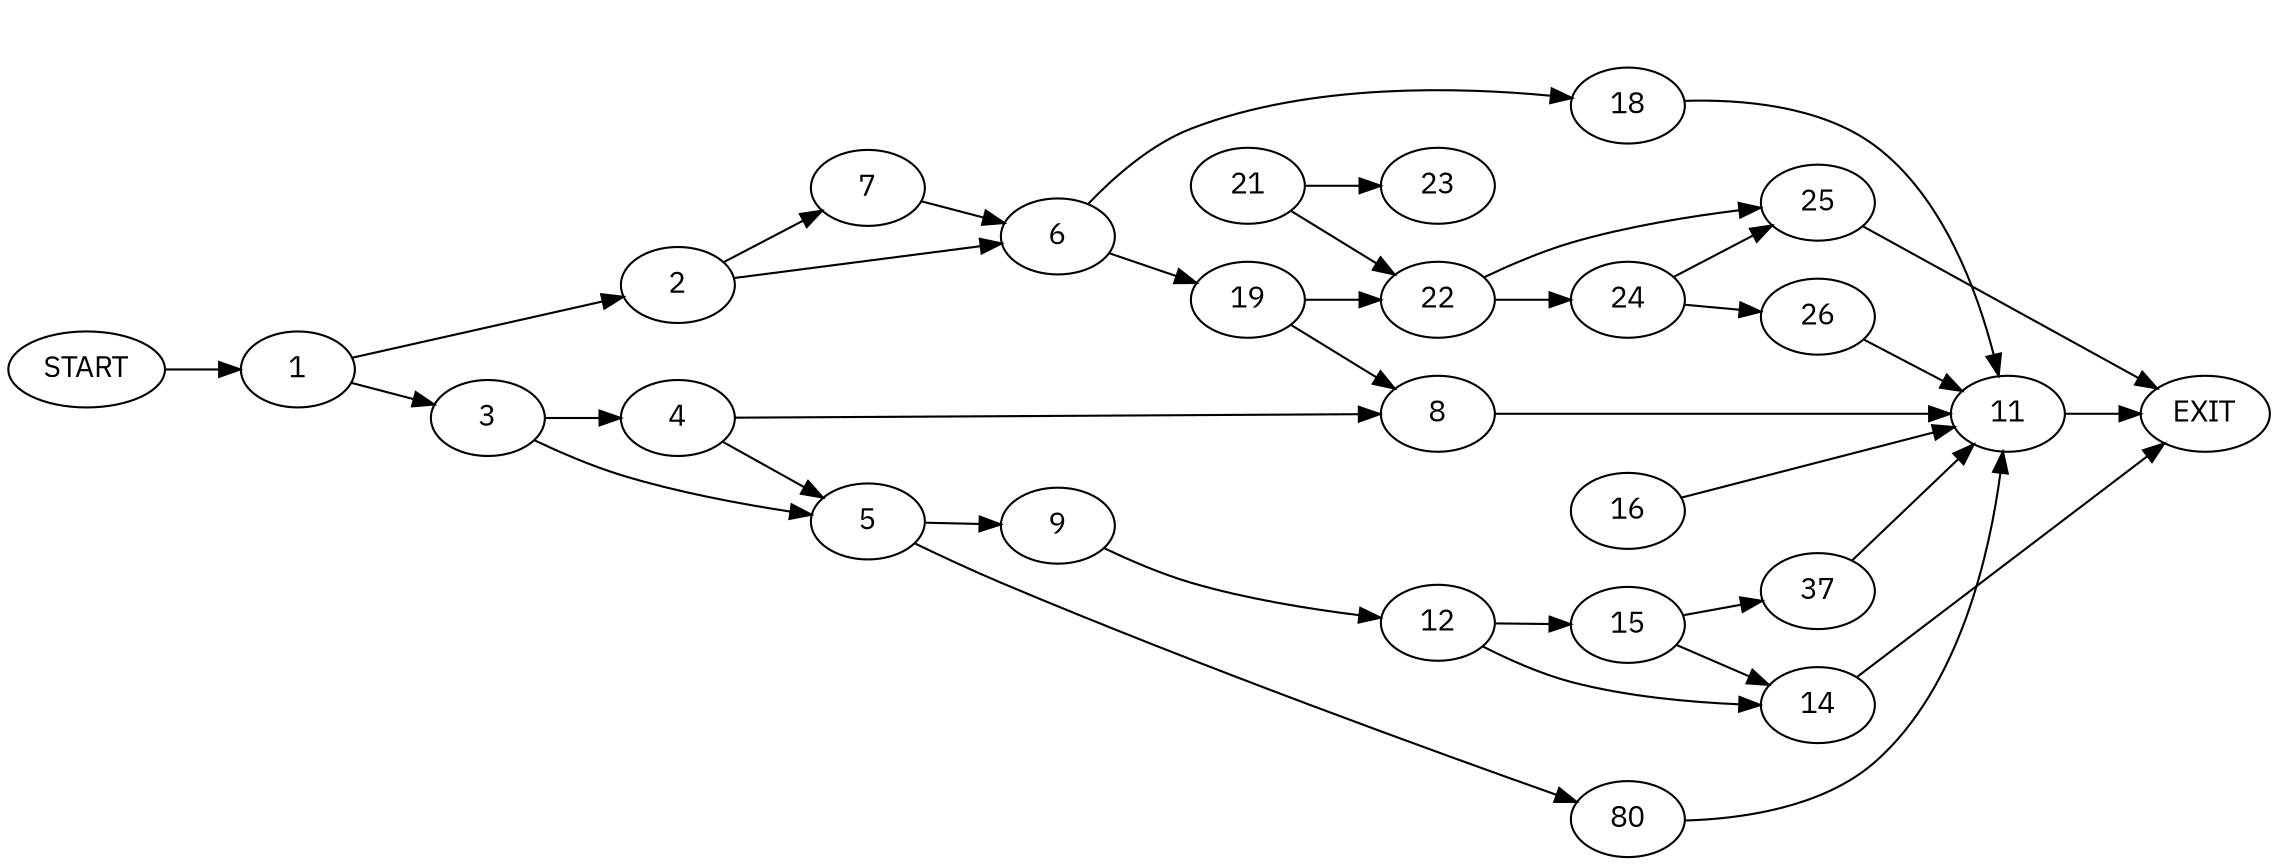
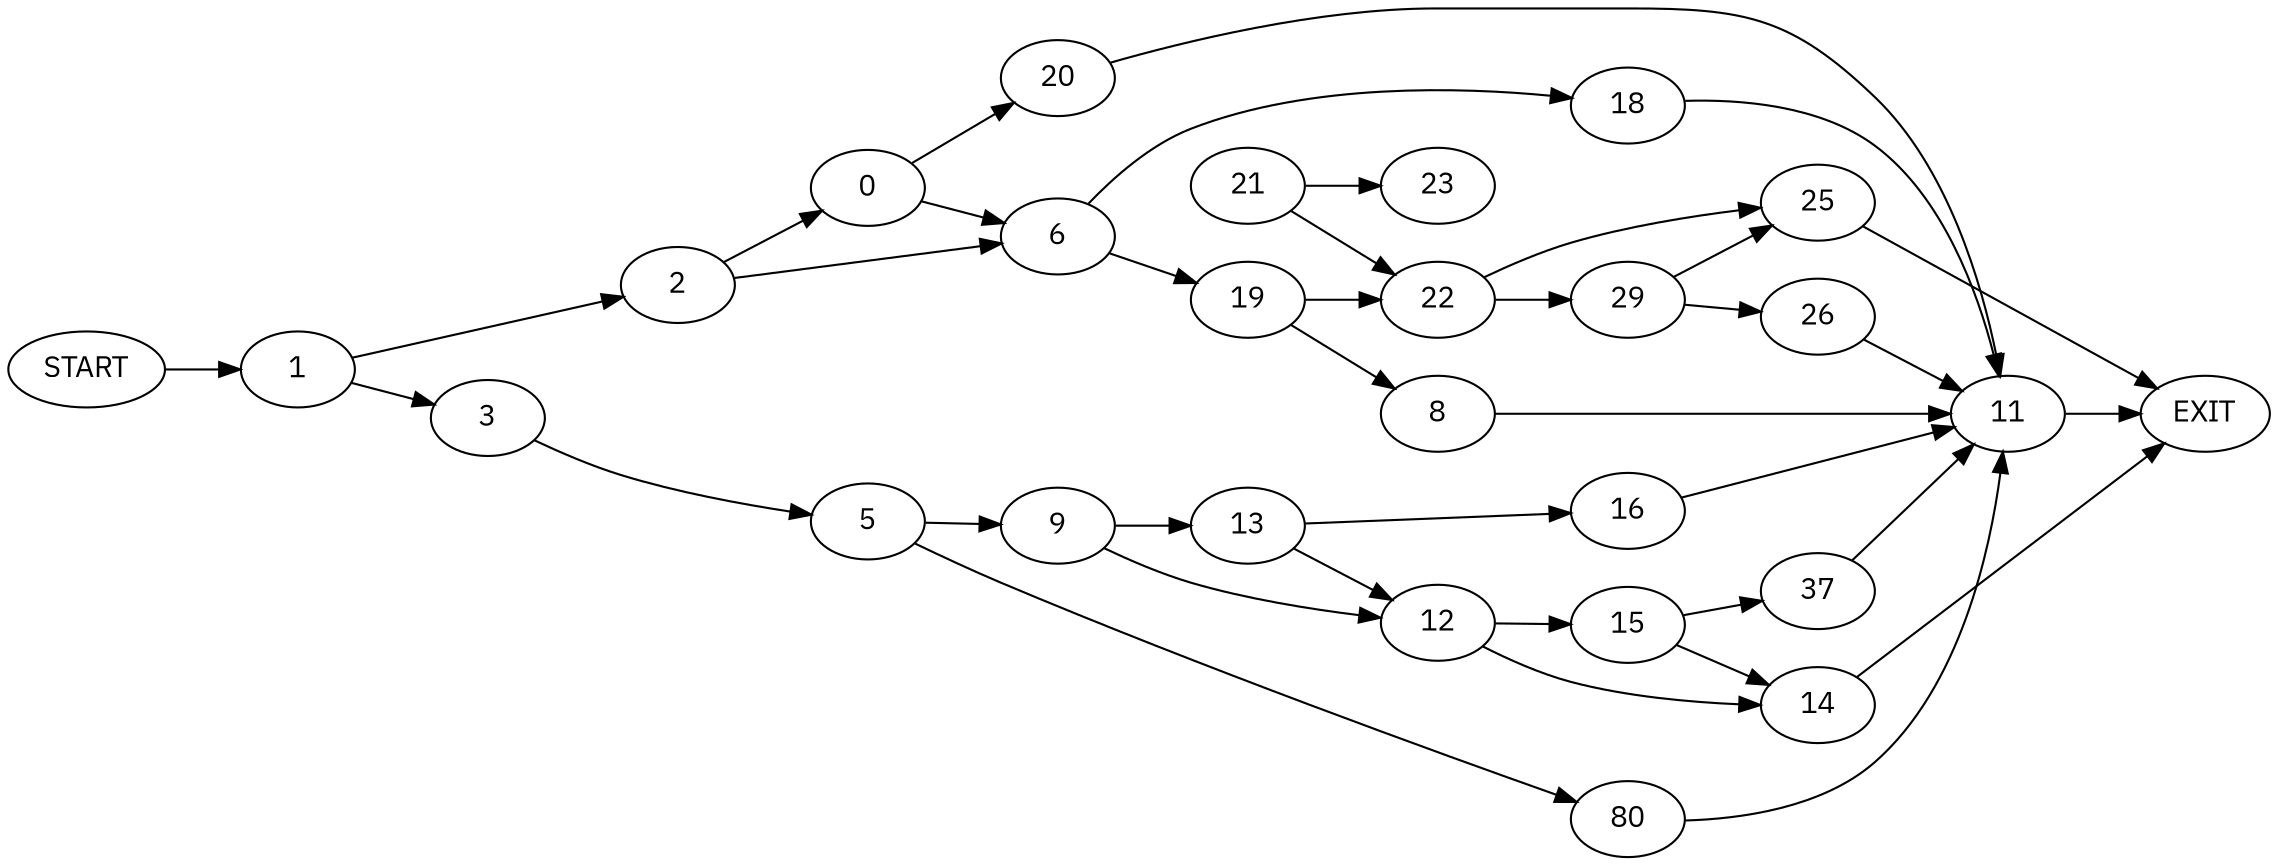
none -> (1058, 78)
(868, 188) -> (868, 188)
(1628, 300) -> (1628, 300)
(678, 418) -> none
none -> (1248, 526)
